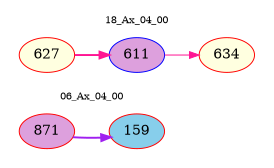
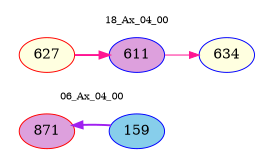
(227, 55) -> (227, 55)
(137, 131) -> (137, 131)
(87, 138) -> (97, 125)
